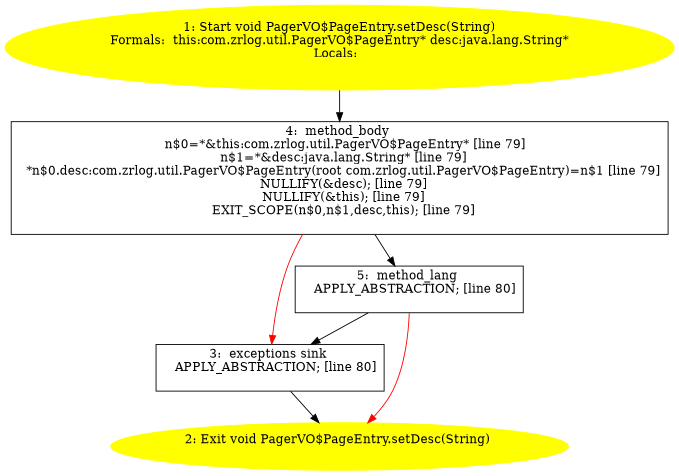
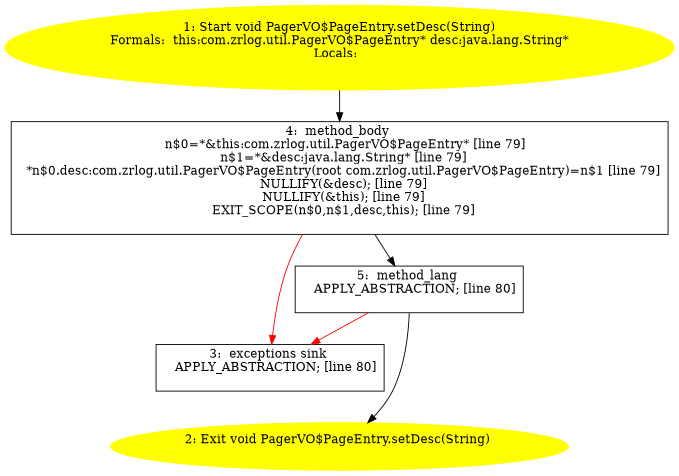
(344, 326) -> (344, 326)
(401, 368) -> (401, 368)
(302, 404) -> none
